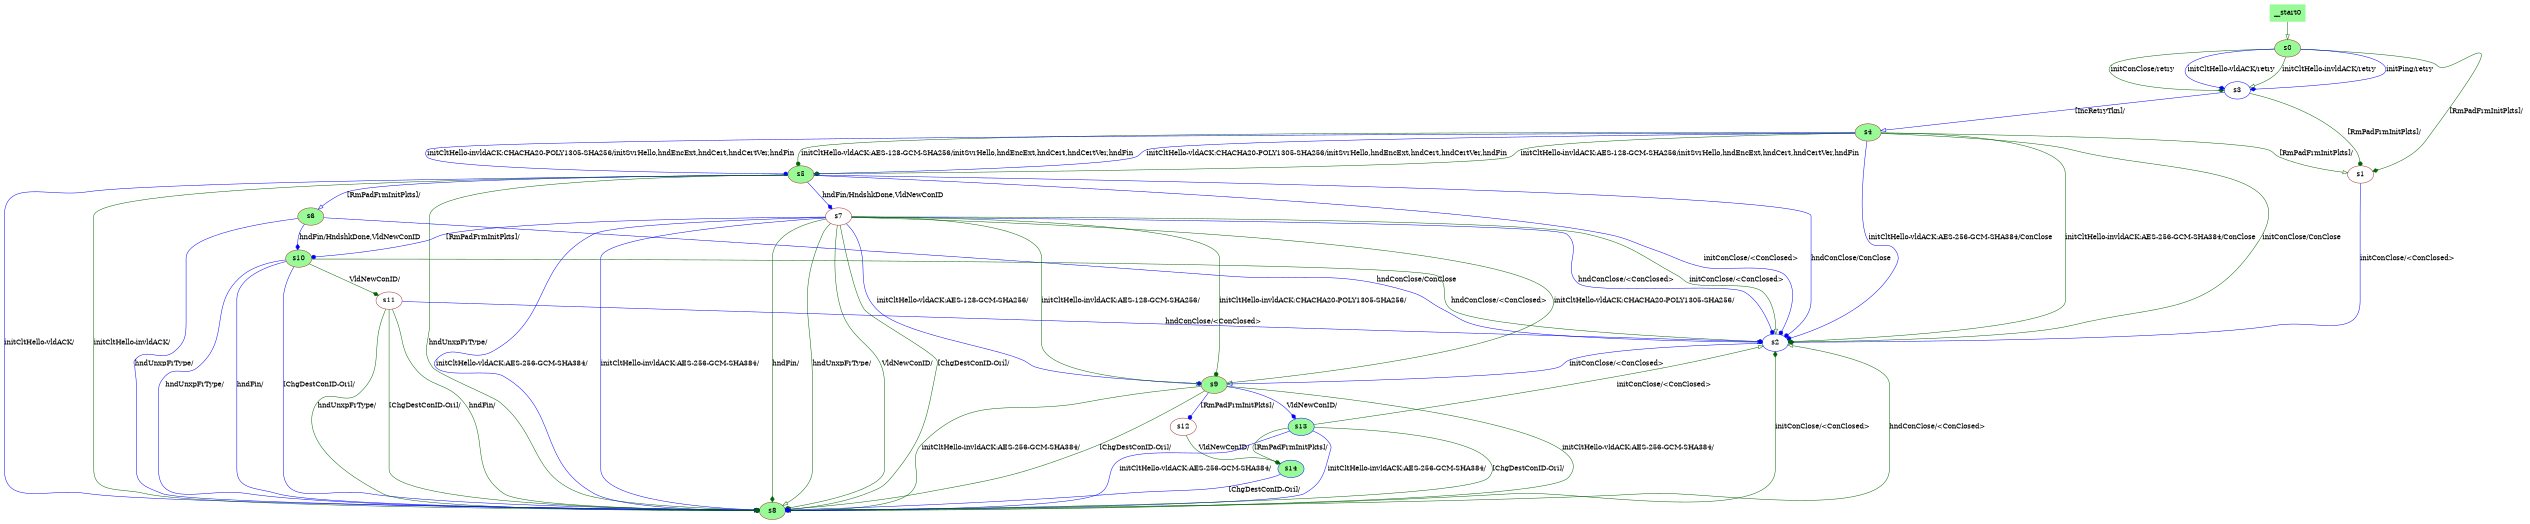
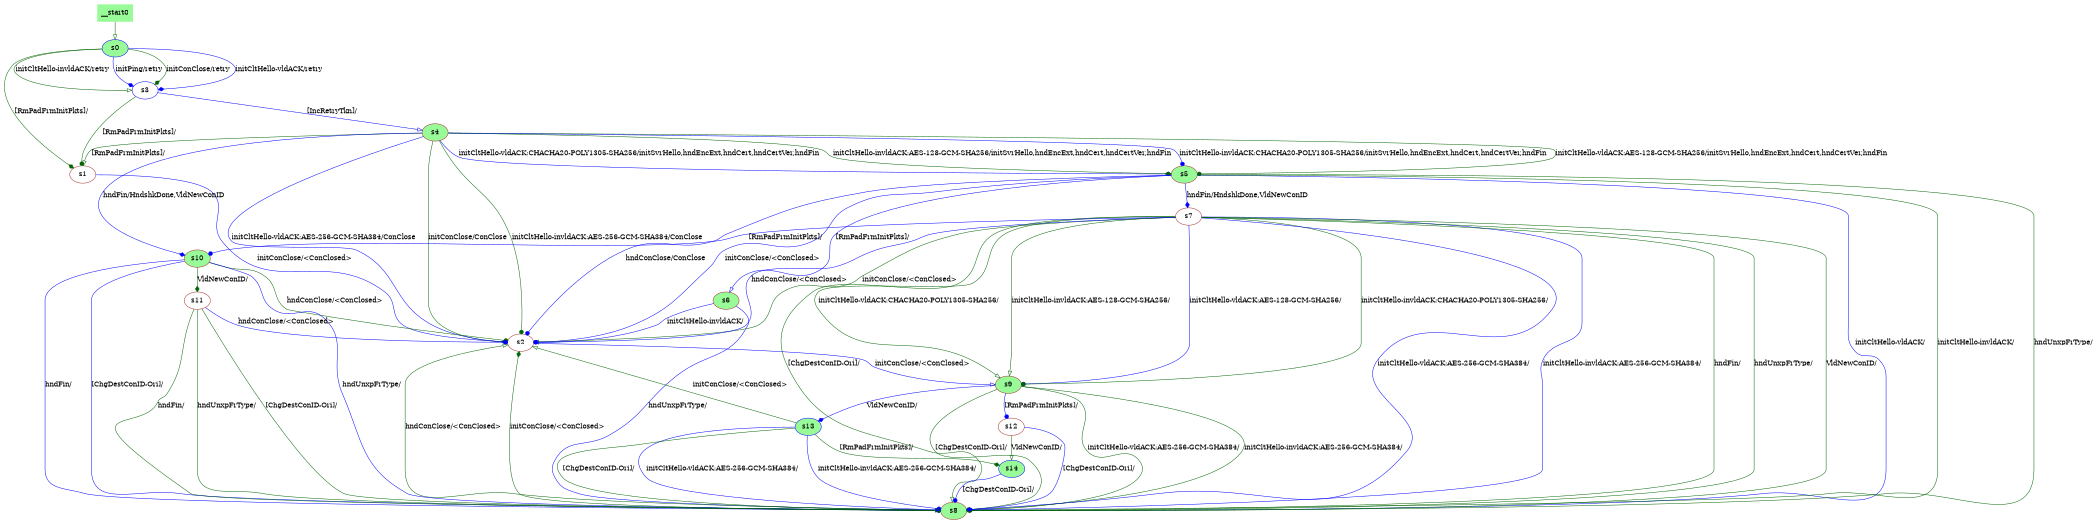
(2288, 48) -> (115, 48)
(299, 234) -> (202, 151)
(1418, 280) -> (706, 322)
(1775, 343) -> (521, 343)
none -> (1055, 486)
